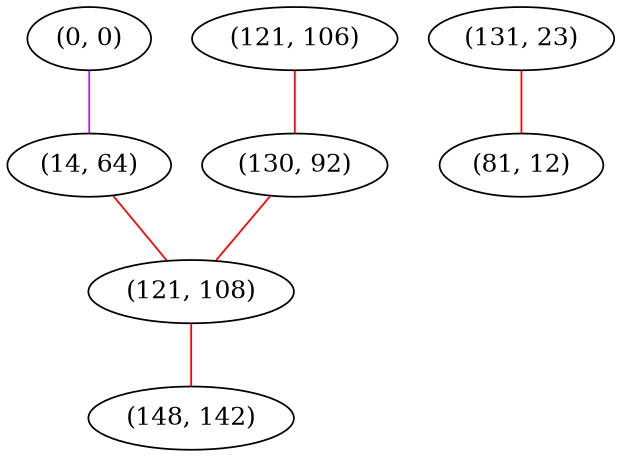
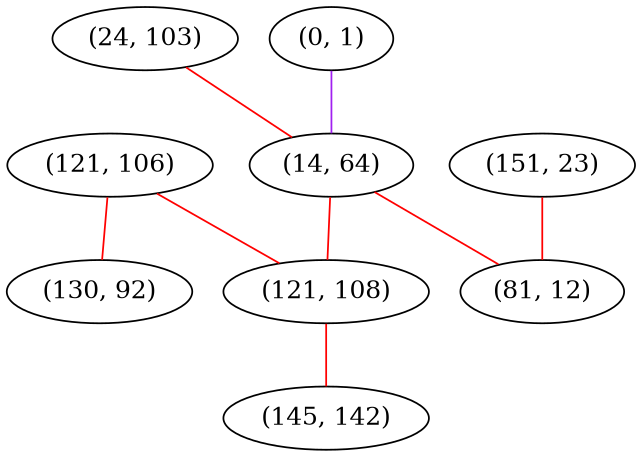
(89, 39) -> (331, 39)
none -> (145, 39)
(521, 39) -> (542, 165)
(243, 228) -> (218, 228)
none -> (437, 228)
(191, 418) -> (326, 418)
